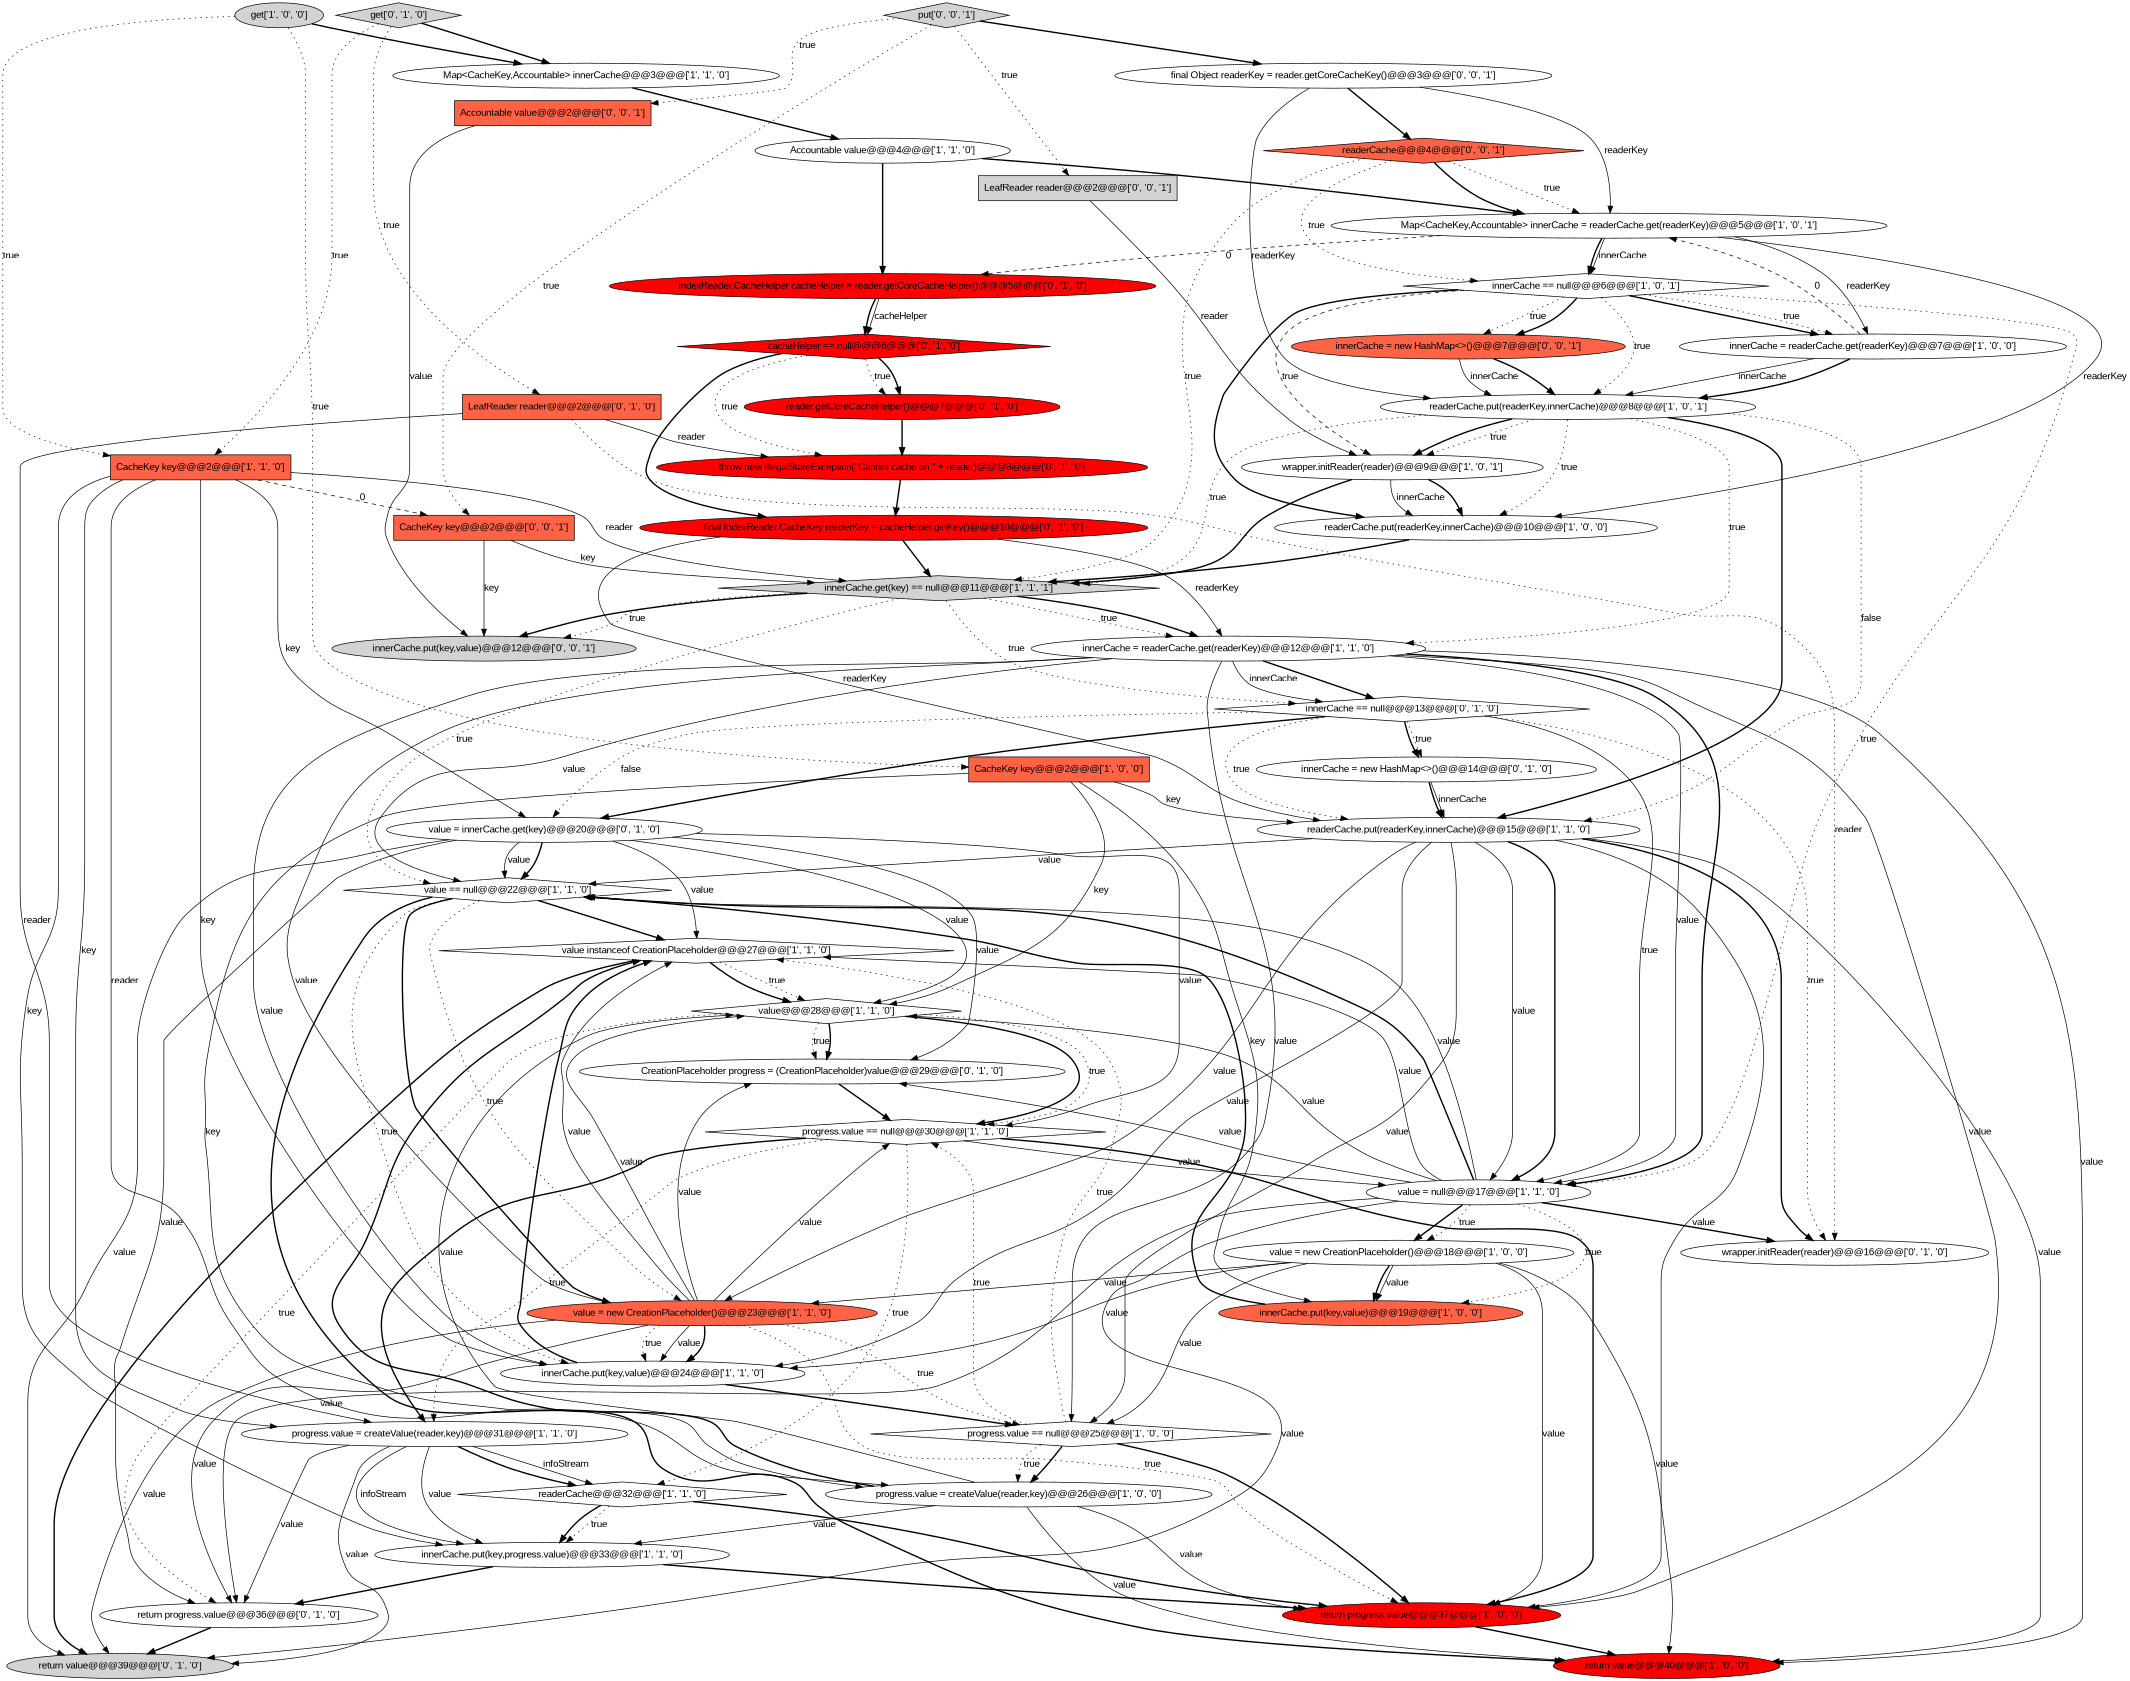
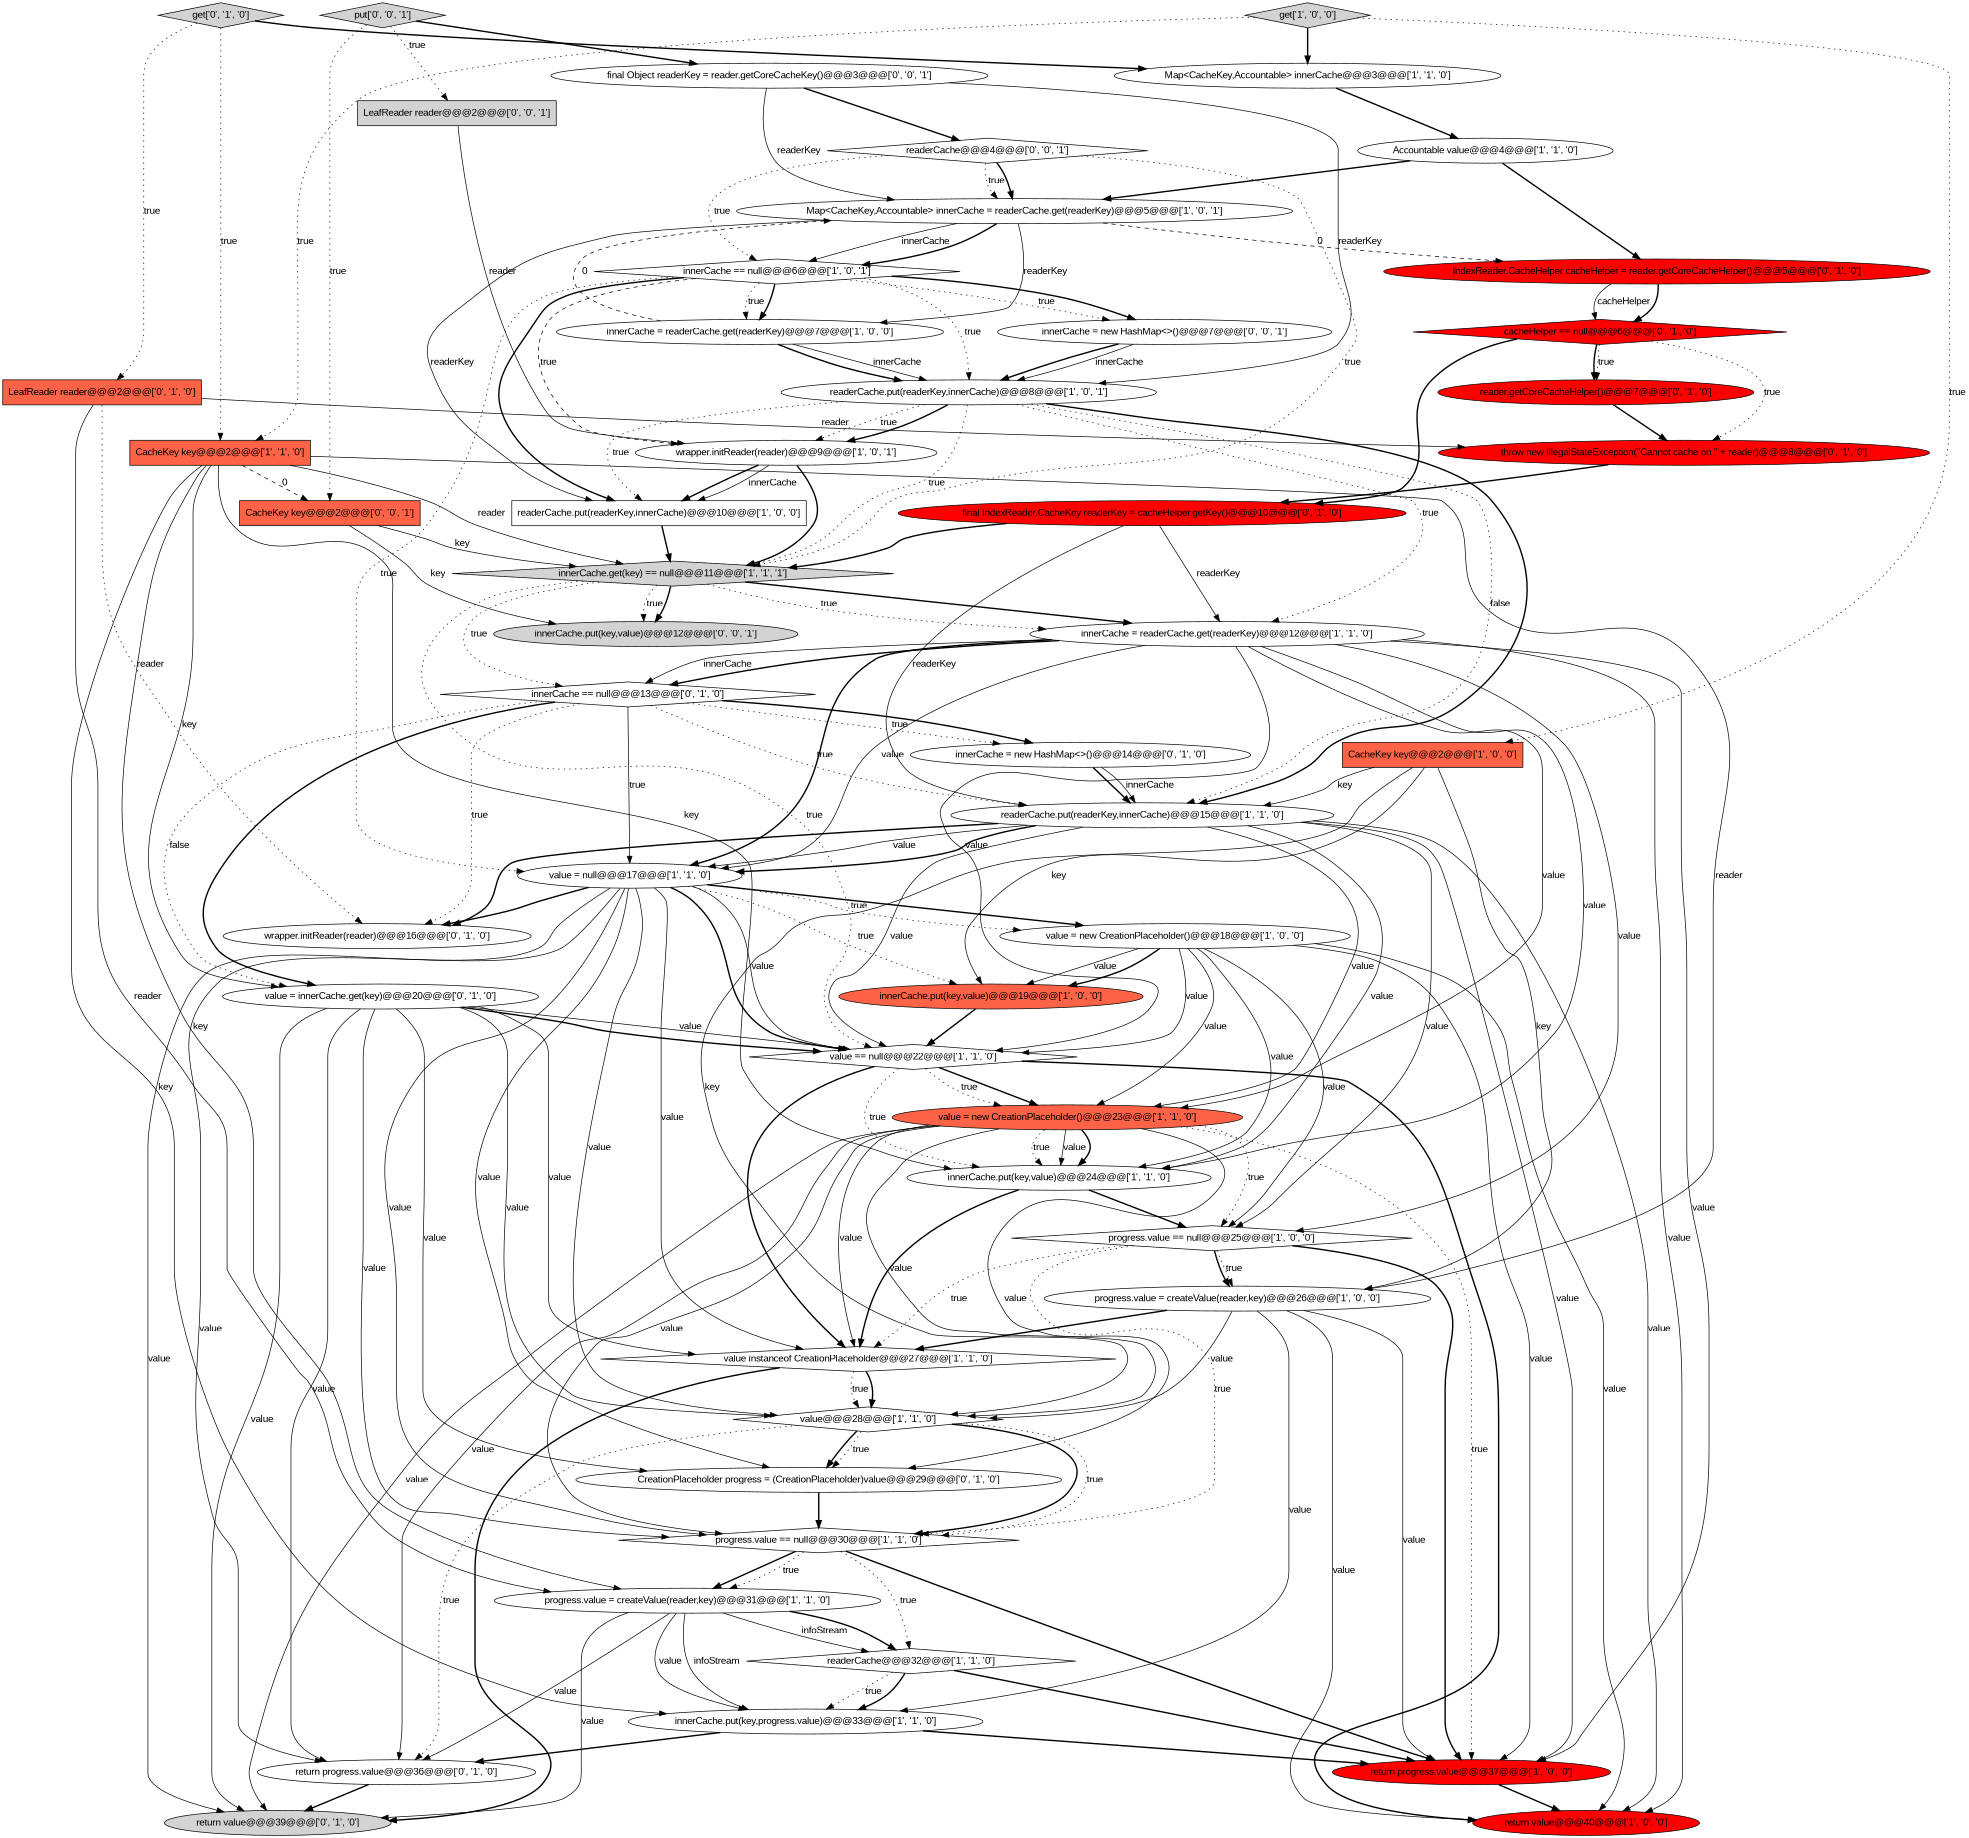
(279, 15) -> (1308, 15)
(553, 113) -> none
(1424, 151) -> (988, 151)
(1458, 347) -> (1165, 332)
(1466, 528) -> (659, 513)
none -> (1145, 1041)
(1171, 1167) -> (395, 1267)
